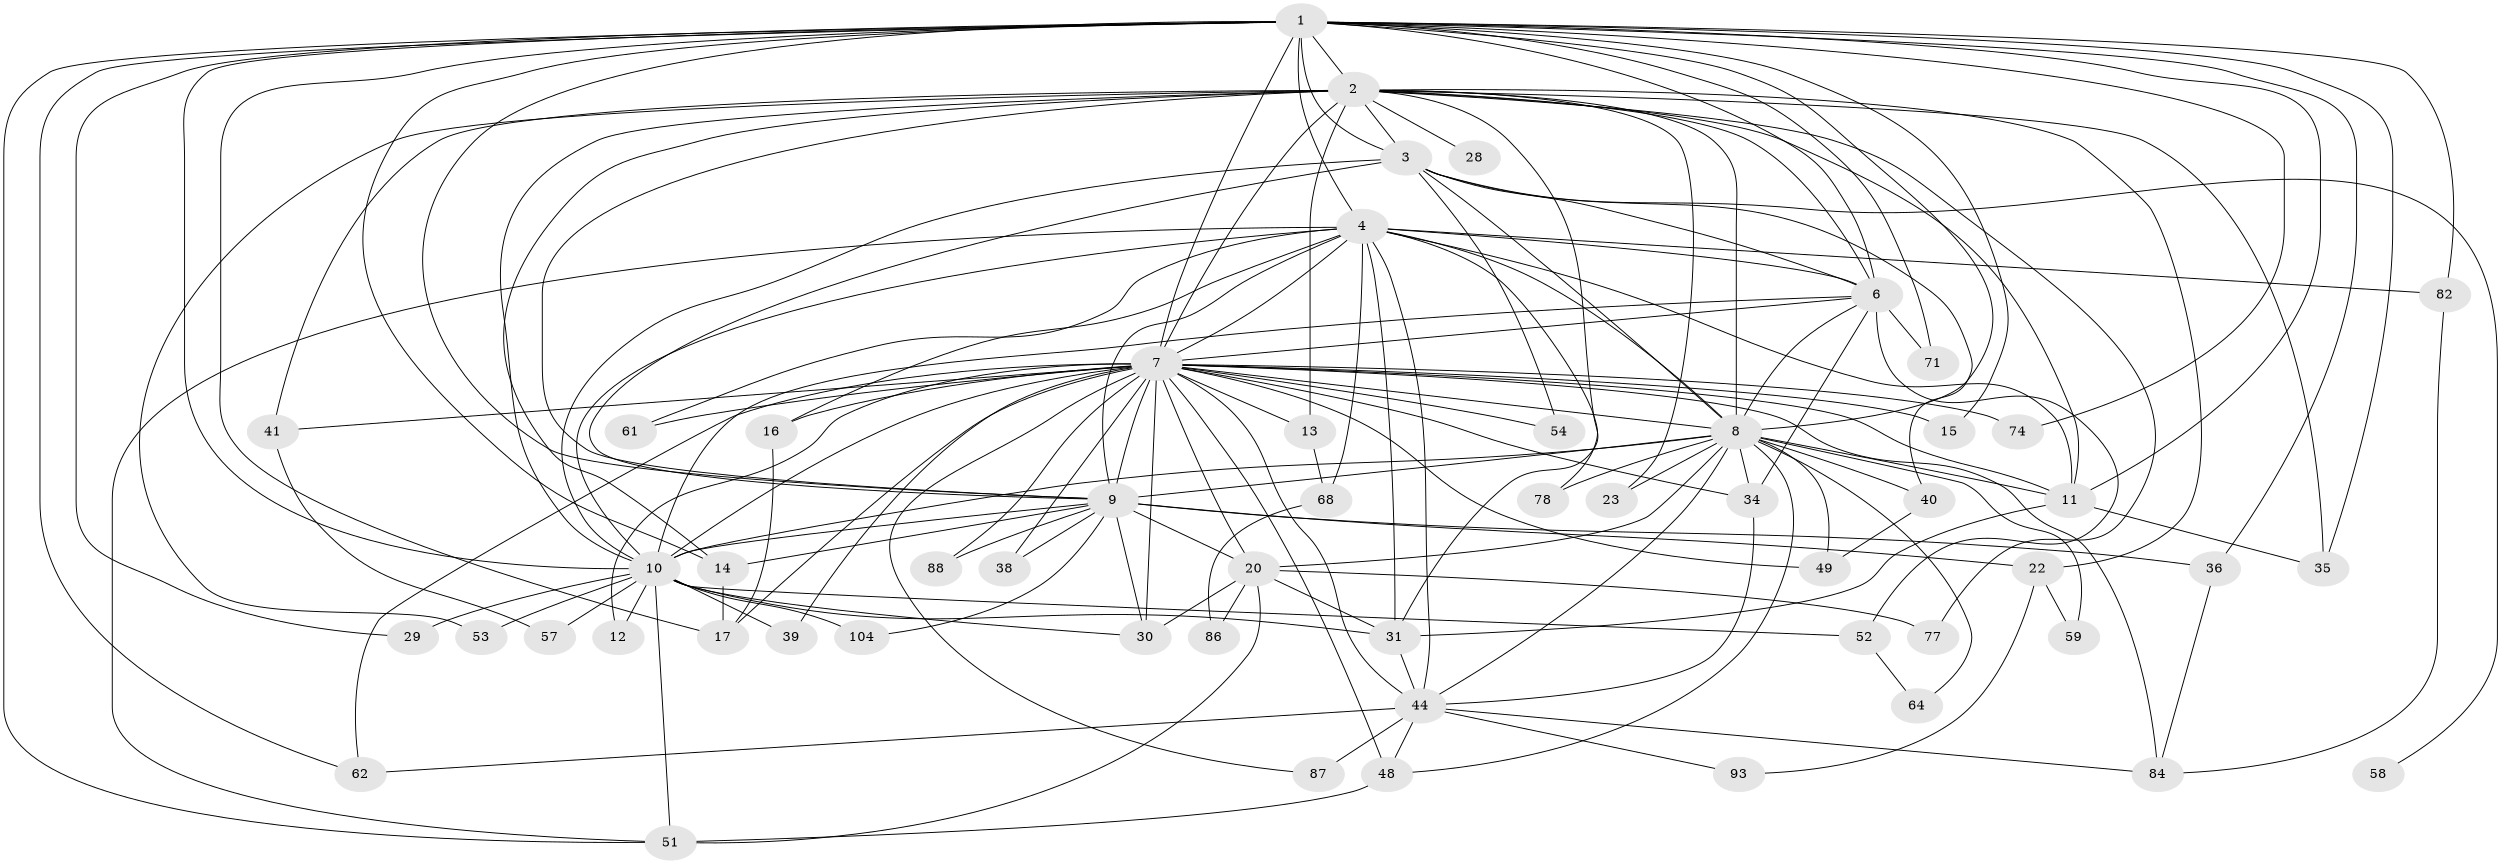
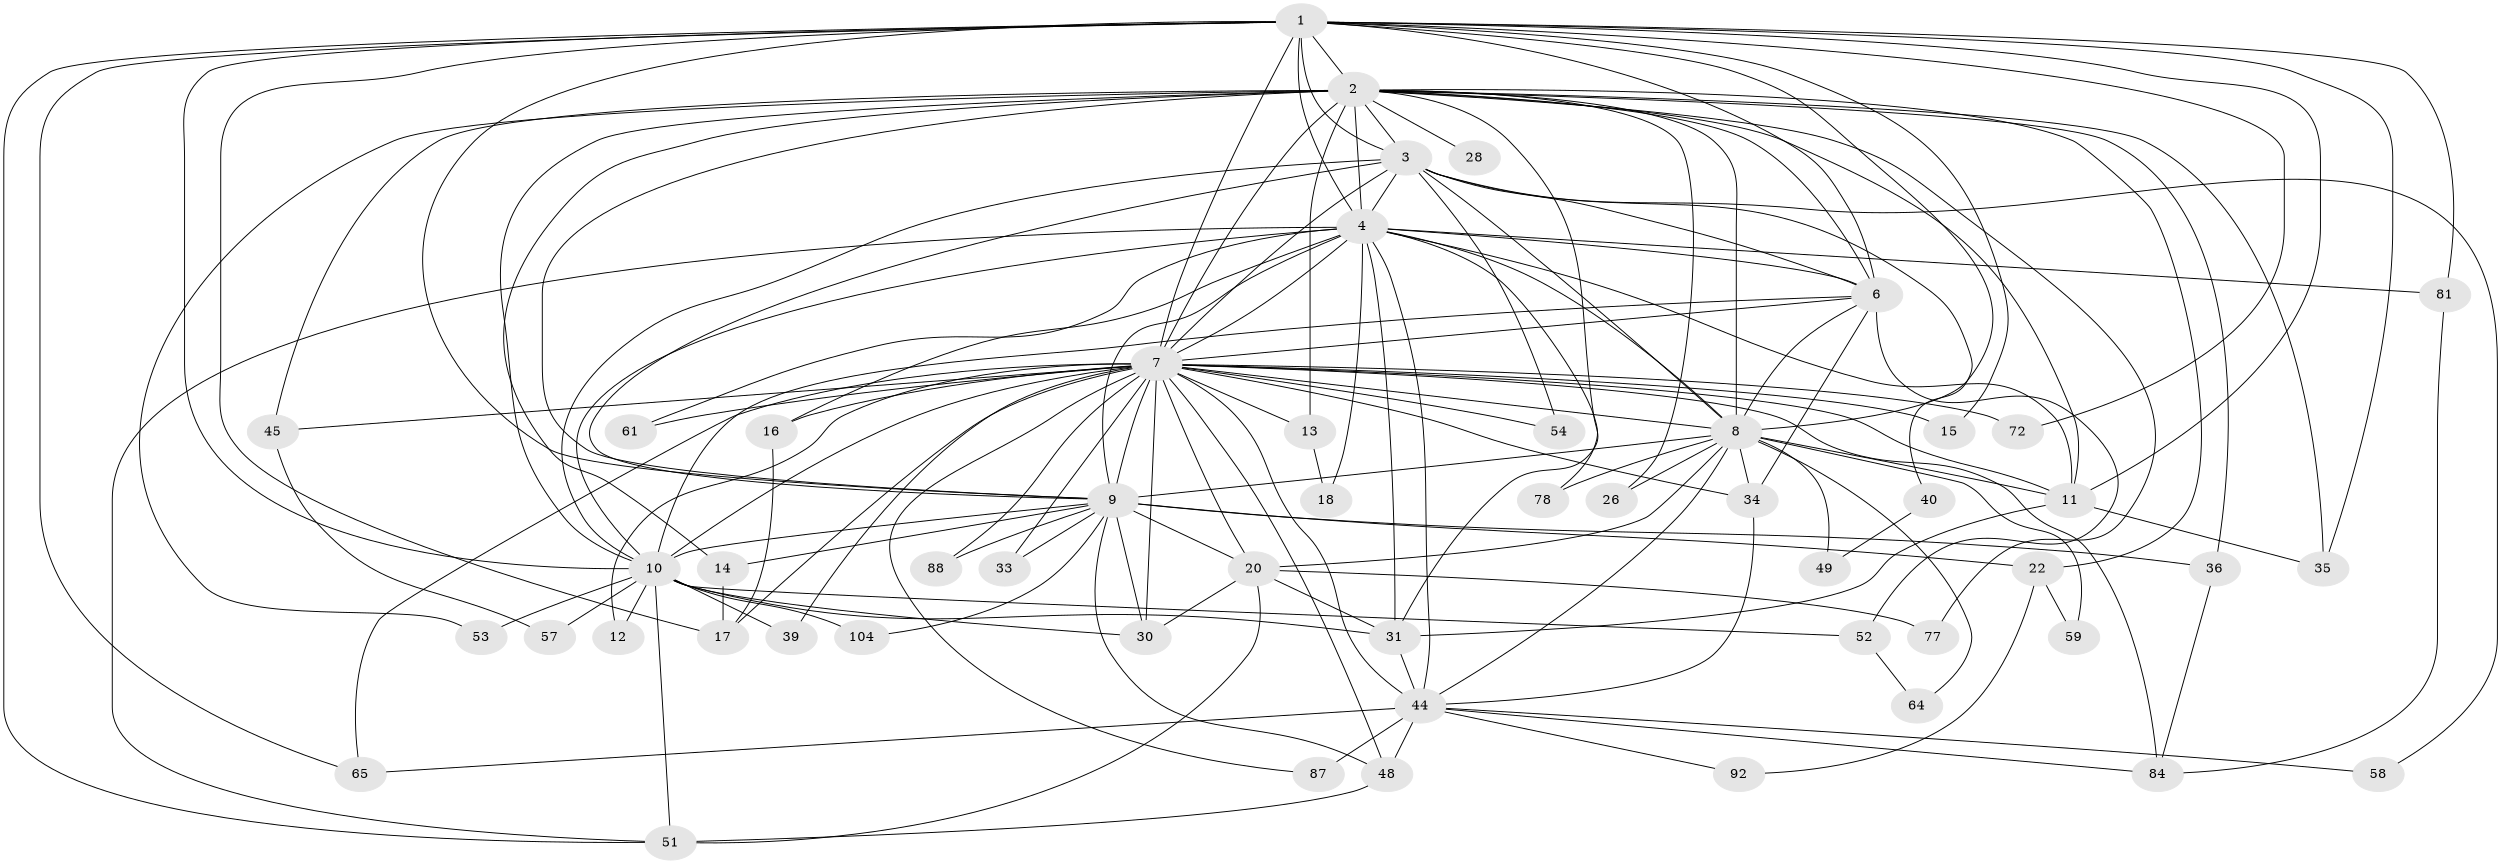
(2076, 53) -> (2087, 136)
(528, 72) -> none
none -> (1358, 153)
none -> (1384, 192)
(2445, 295) -> (2445, 295)
(1933, 363) -> none
(273, 432) -> (273, 432)
(2018, 432) -> (2018, 432)
(1834, 464) -> none
(1190, 472) -> none
(1326, 500) -> (1326, 500)
(1612, 500) -> (1612, 500)
(1477, 503) -> (1274, 253)
(1005, 569) -> (1005, 569)
(413, 637) -> none
(1214, 637) -> none
(1693, 690) -> (1162, 705)
none -> (1900, 737)
(361, 774) -> (361, 774)
(1739, 774) -> (1739, 774)
